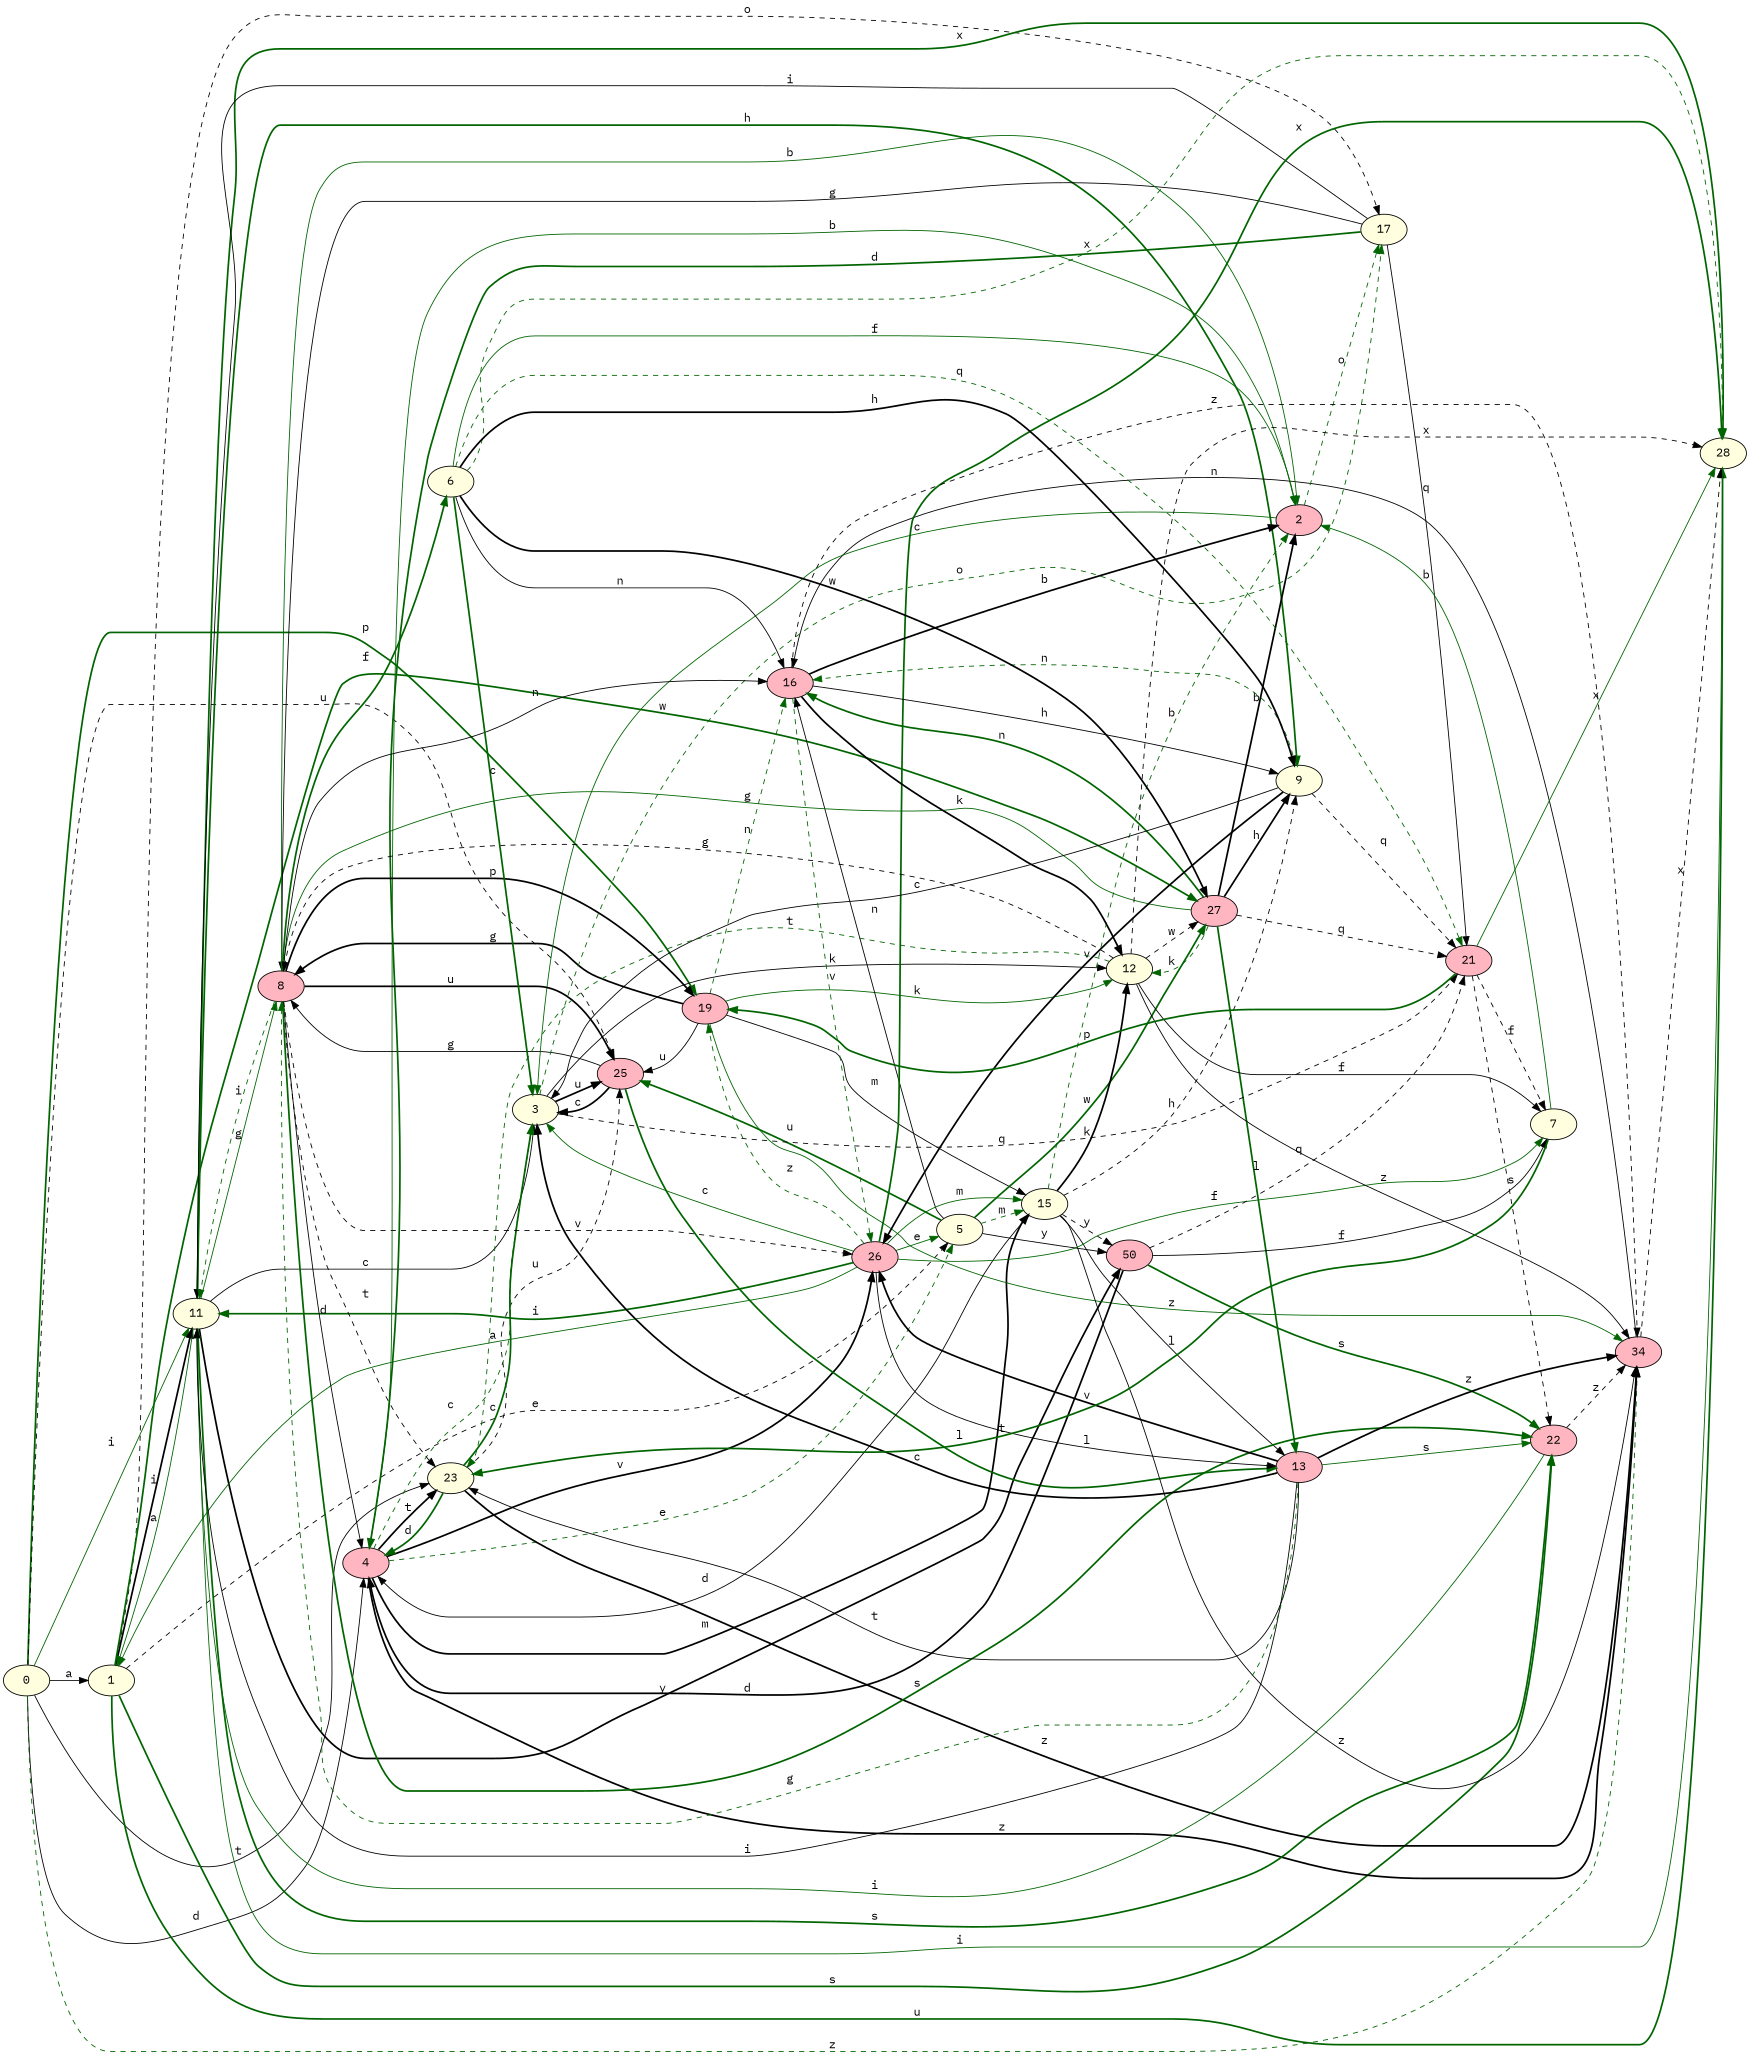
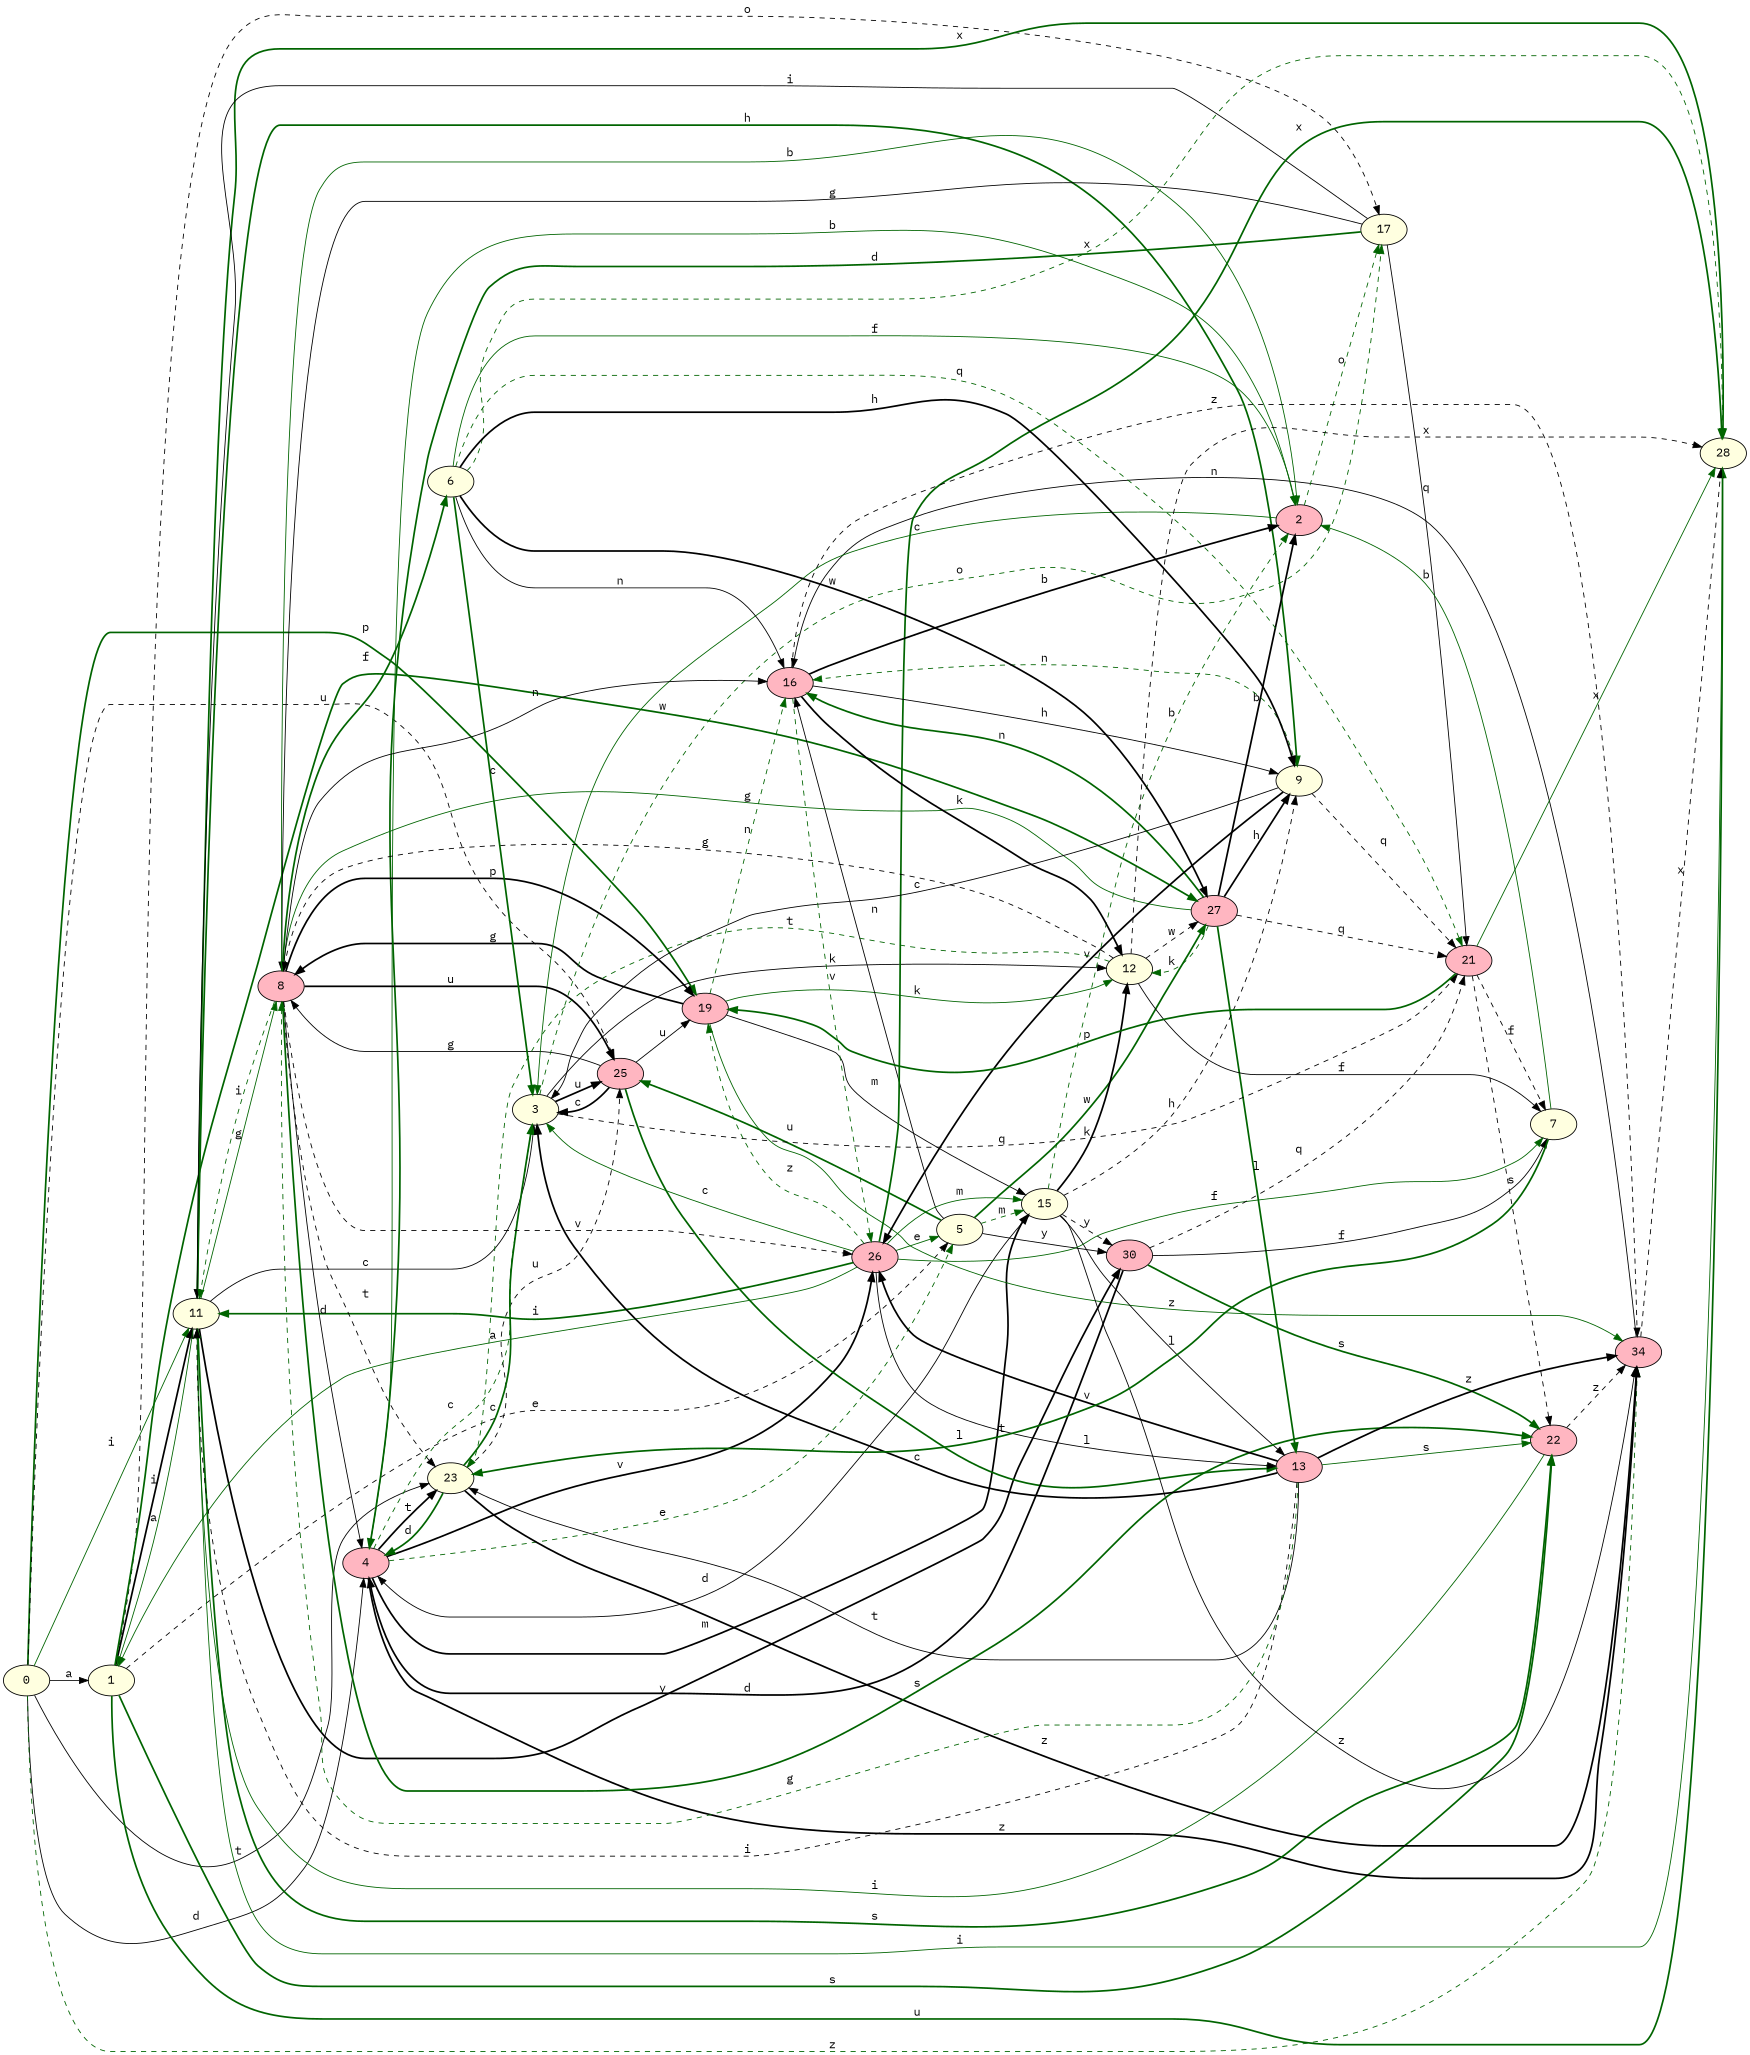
(680, 1052) -> (660, 1044)
(1345, 1176) -> none
(1129, 1255) -> (1129, 1255)
(656, 1856) -> (656, 1856)
